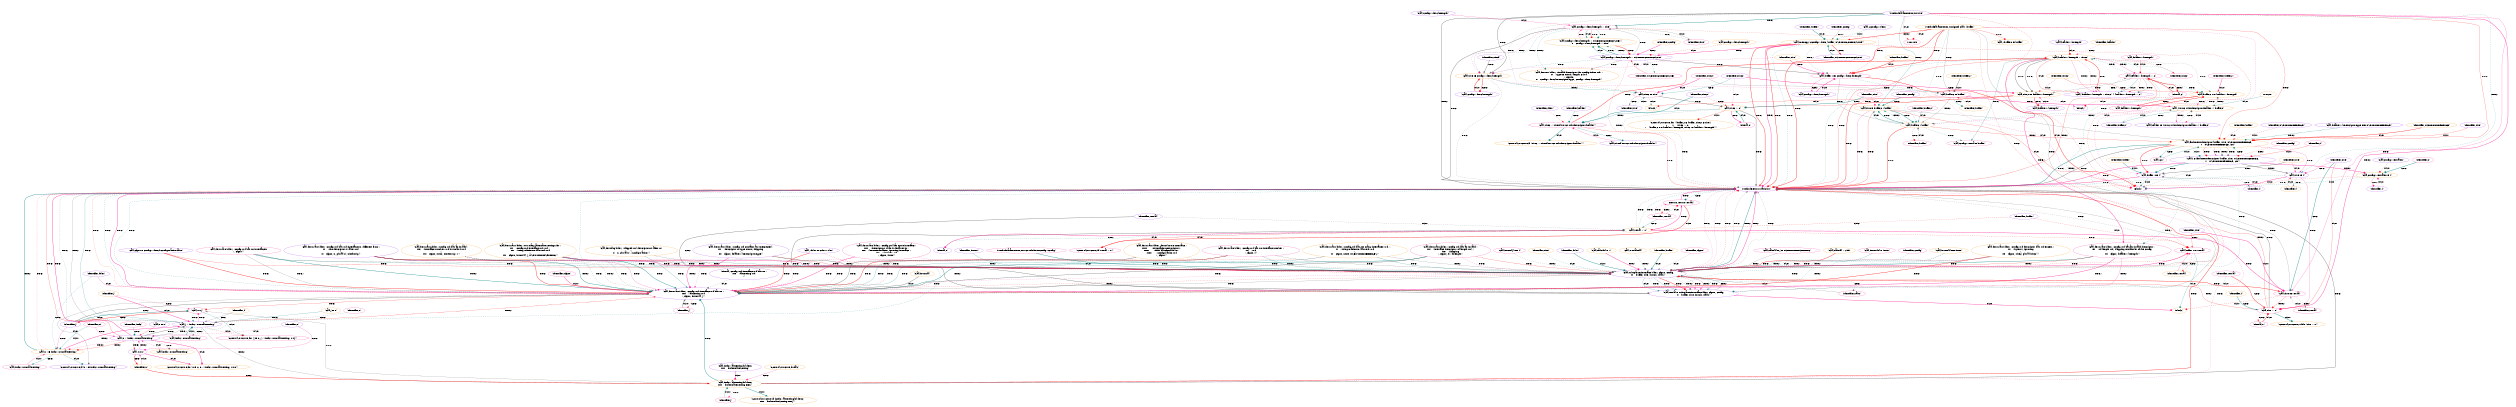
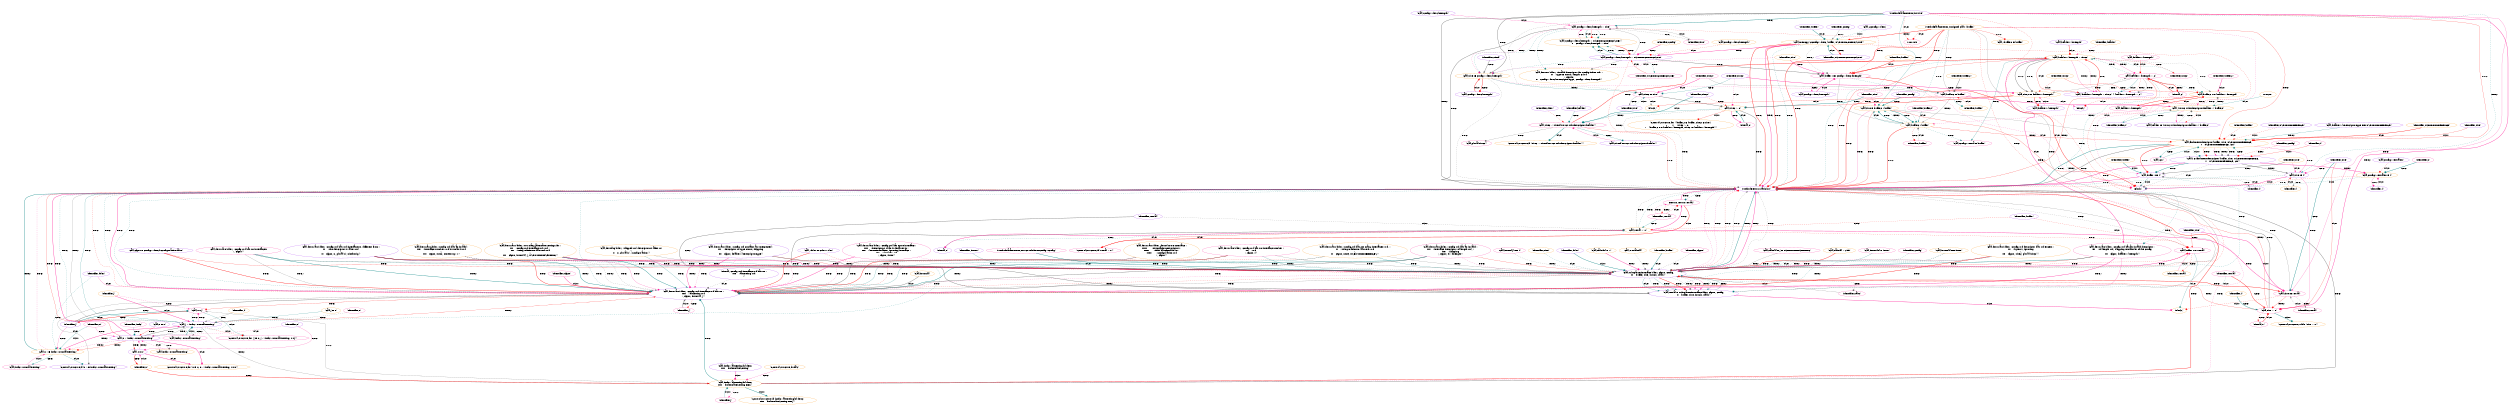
(2073, 114) -> none
none -> (1476, 143)
